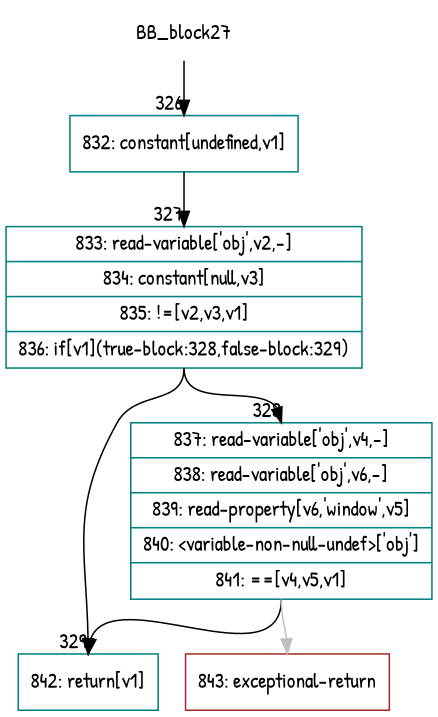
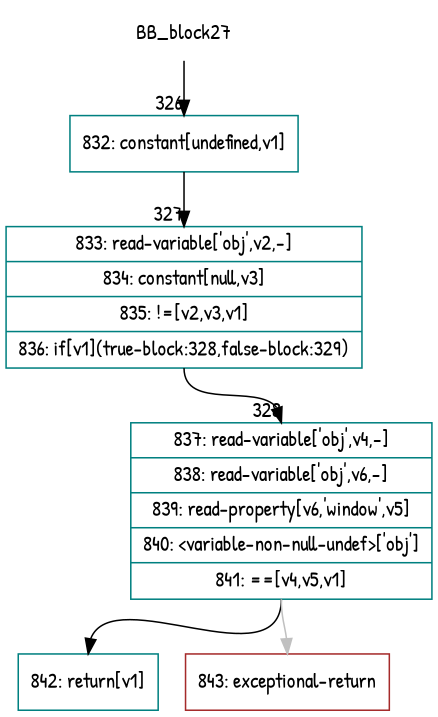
(92, 482) -> none
